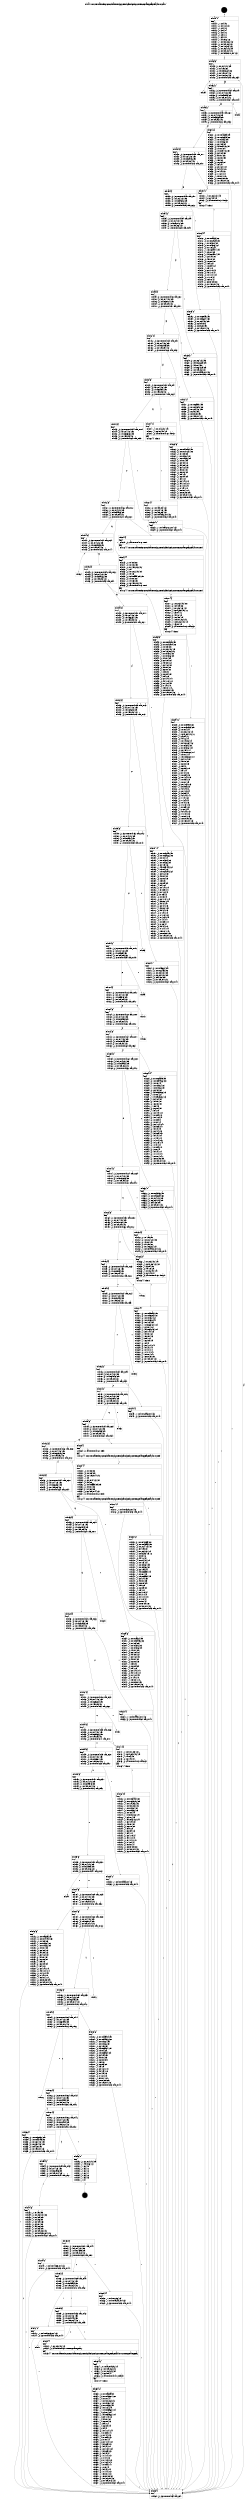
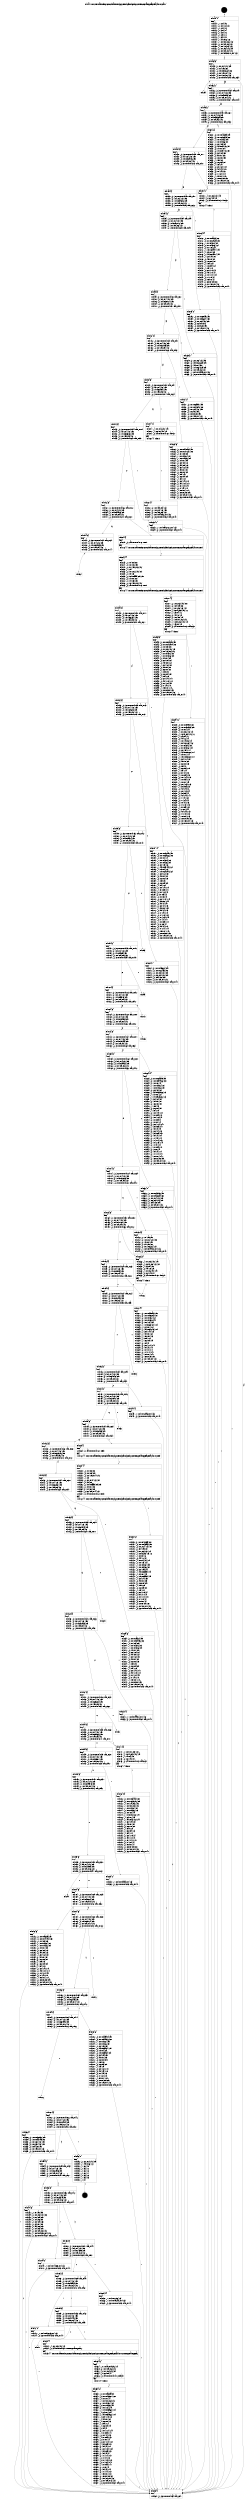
(237, 115) -> none
(219, 126) -> (218, 127)
none -> (178, 209)
(115, 538) -> (161, 552)
(100, 574) -> none
(151, 1294) -> (144, 1288)
(126, 1509) -> none
(62, 2098) -> none
none -> (60, 2195)
(90, 2371) -> (109, 2385)
